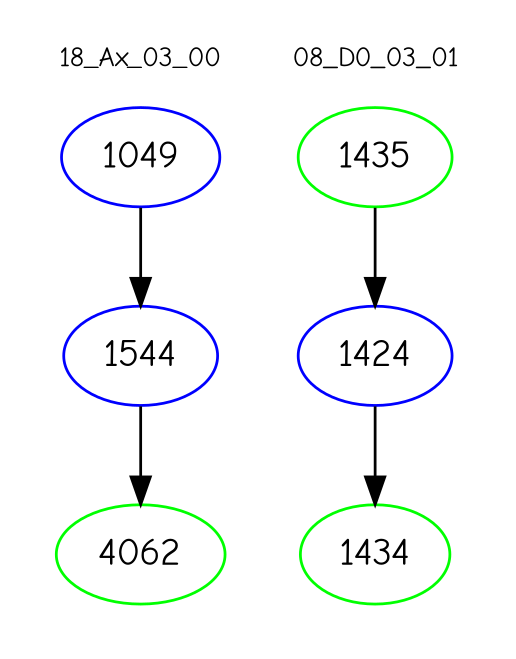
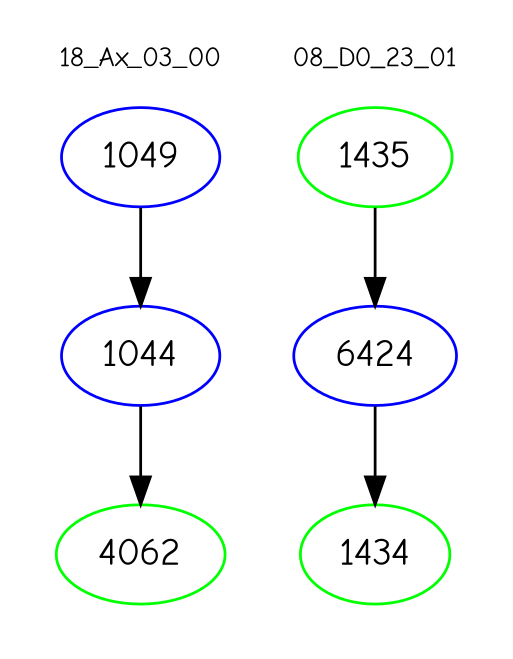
(377, 59) -> (375, 59)
(141, 356) -> (141, 356)
(375, 356) -> (375, 356)
